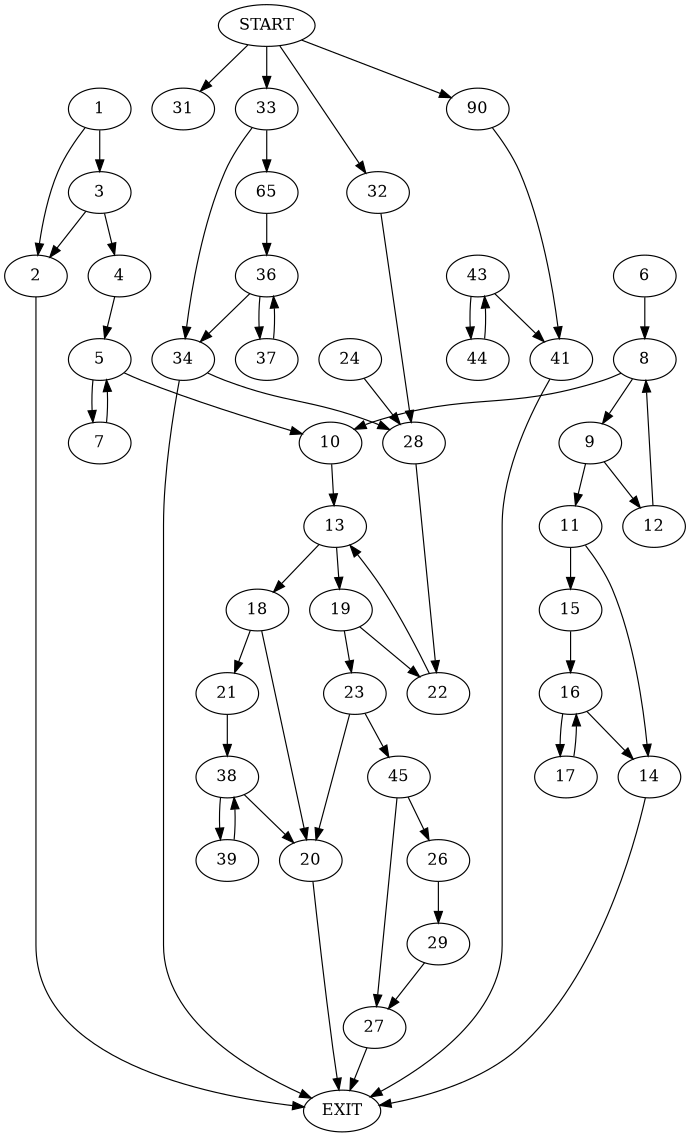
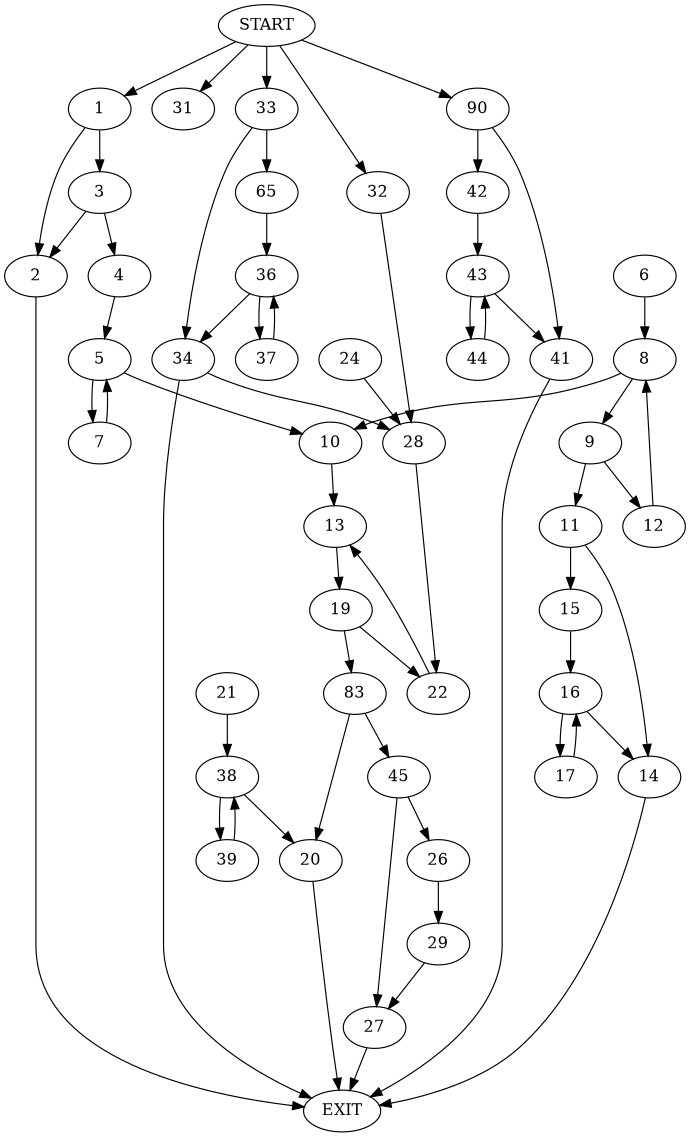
none -> (186, 66)
none -> (478, 193)
(257, 610) -> none
(355, 694) -> (355, 694)
